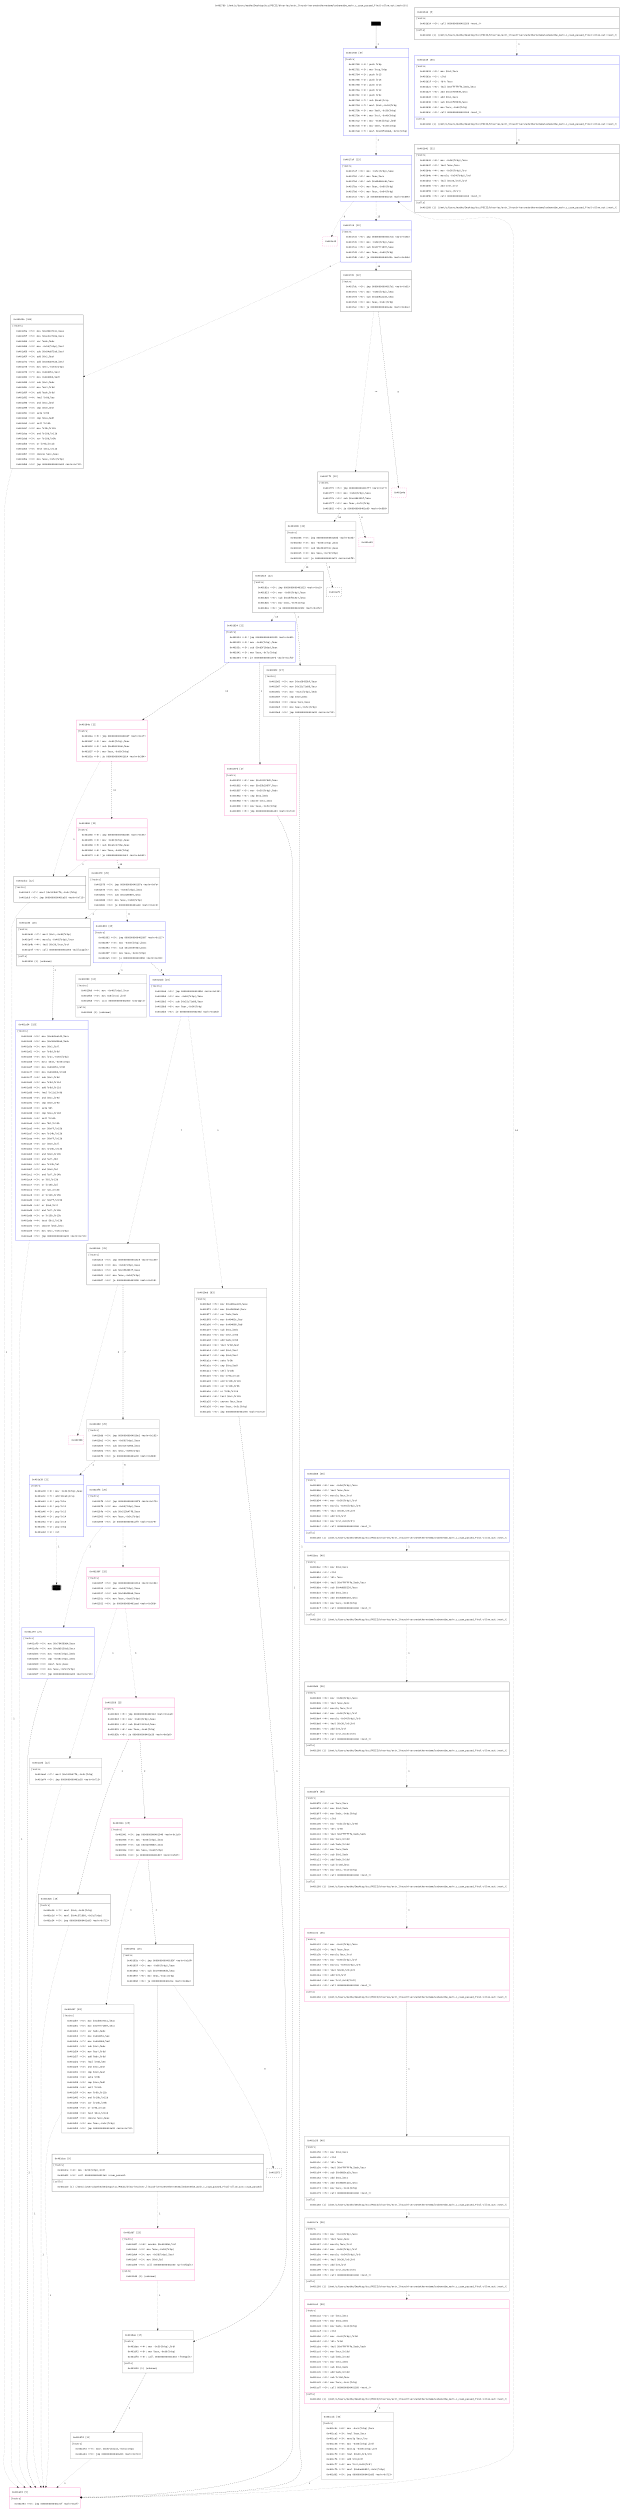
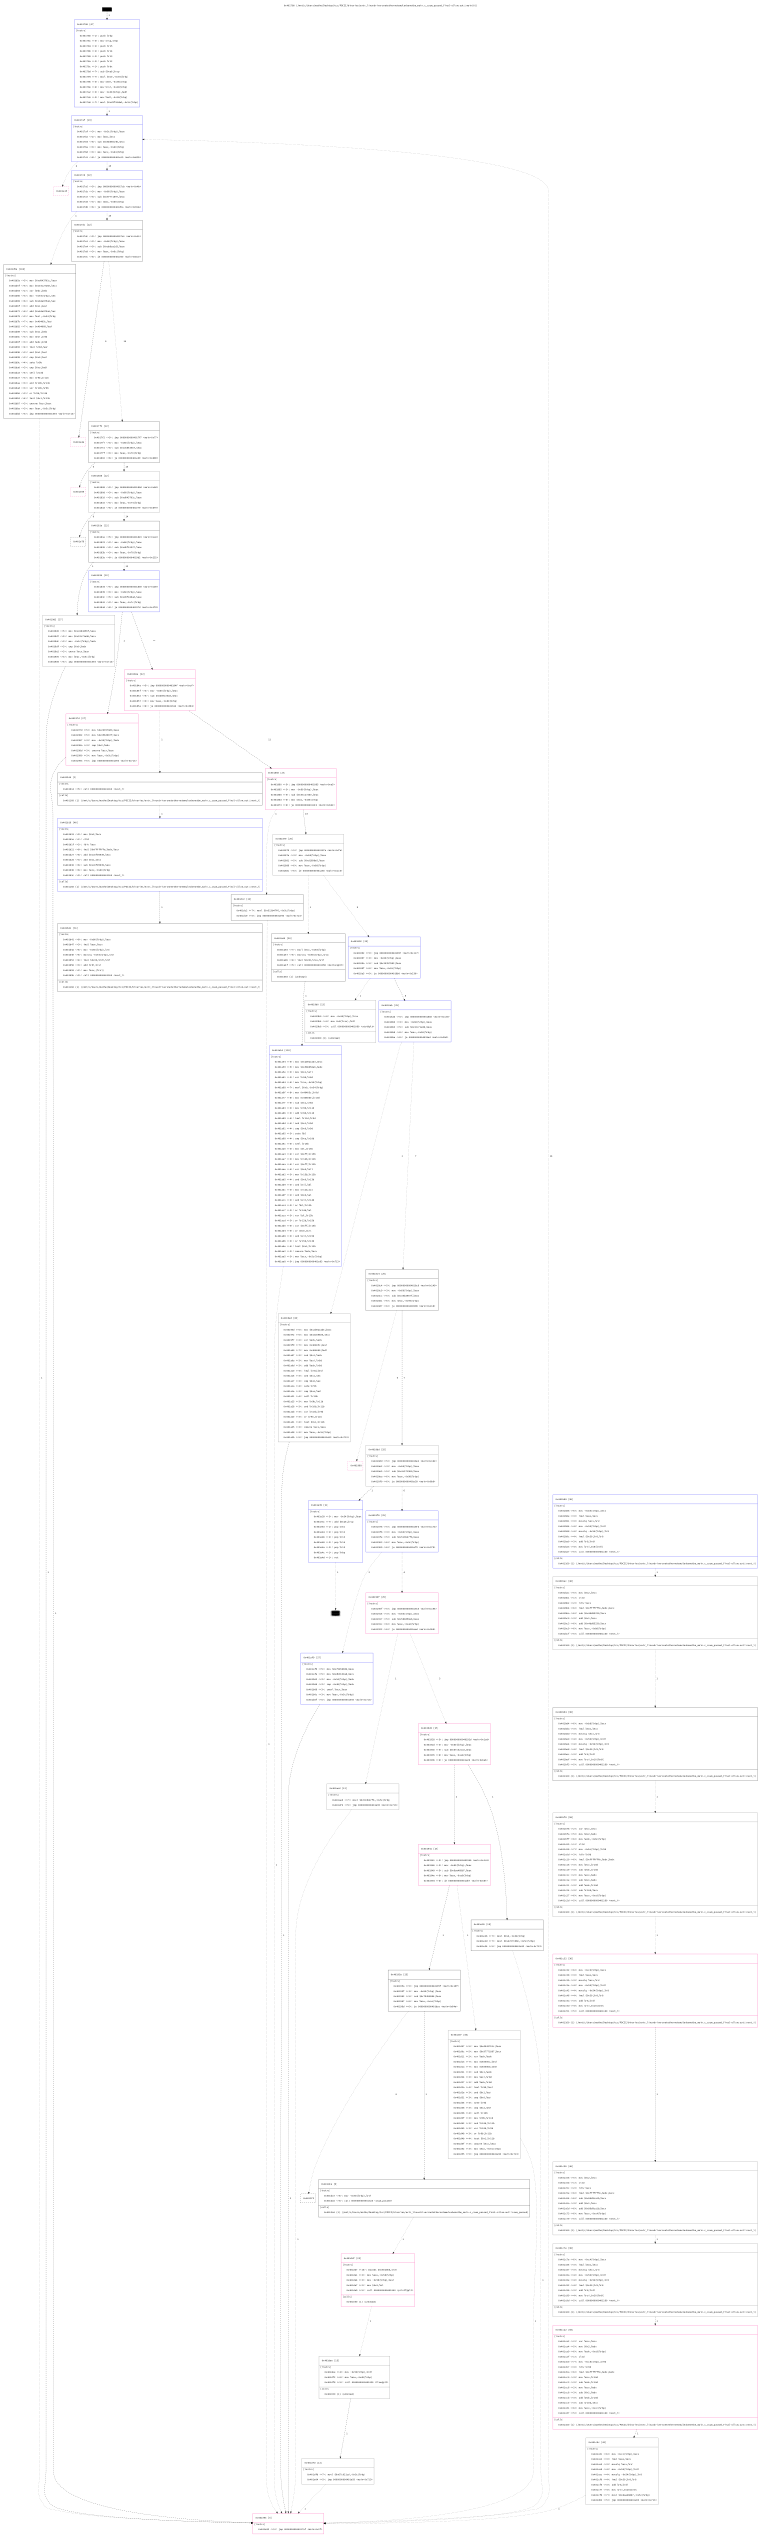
(73, 816) -> (160, 741)
(282, 1901) -> (281, 1977)
